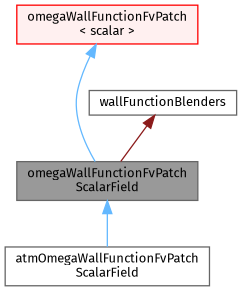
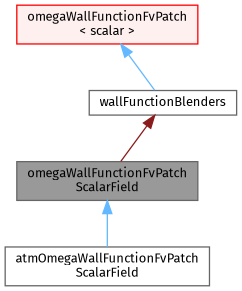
(77, 109) -> (142, 73)
